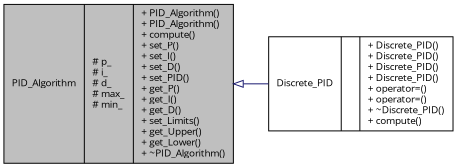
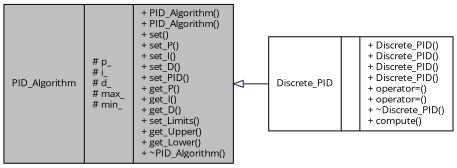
(168, 35) -> (155, 35)
